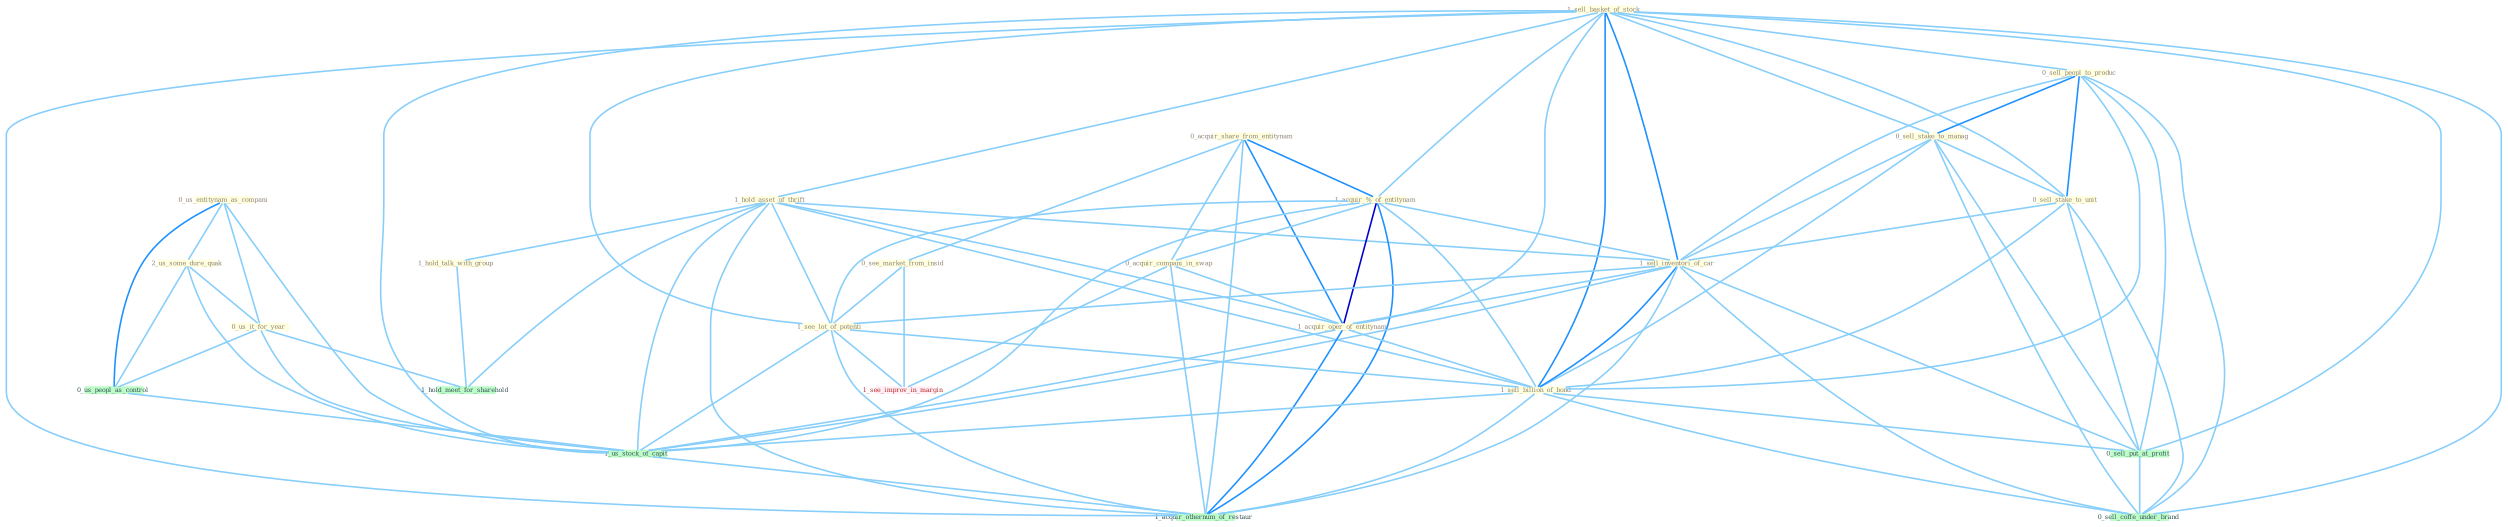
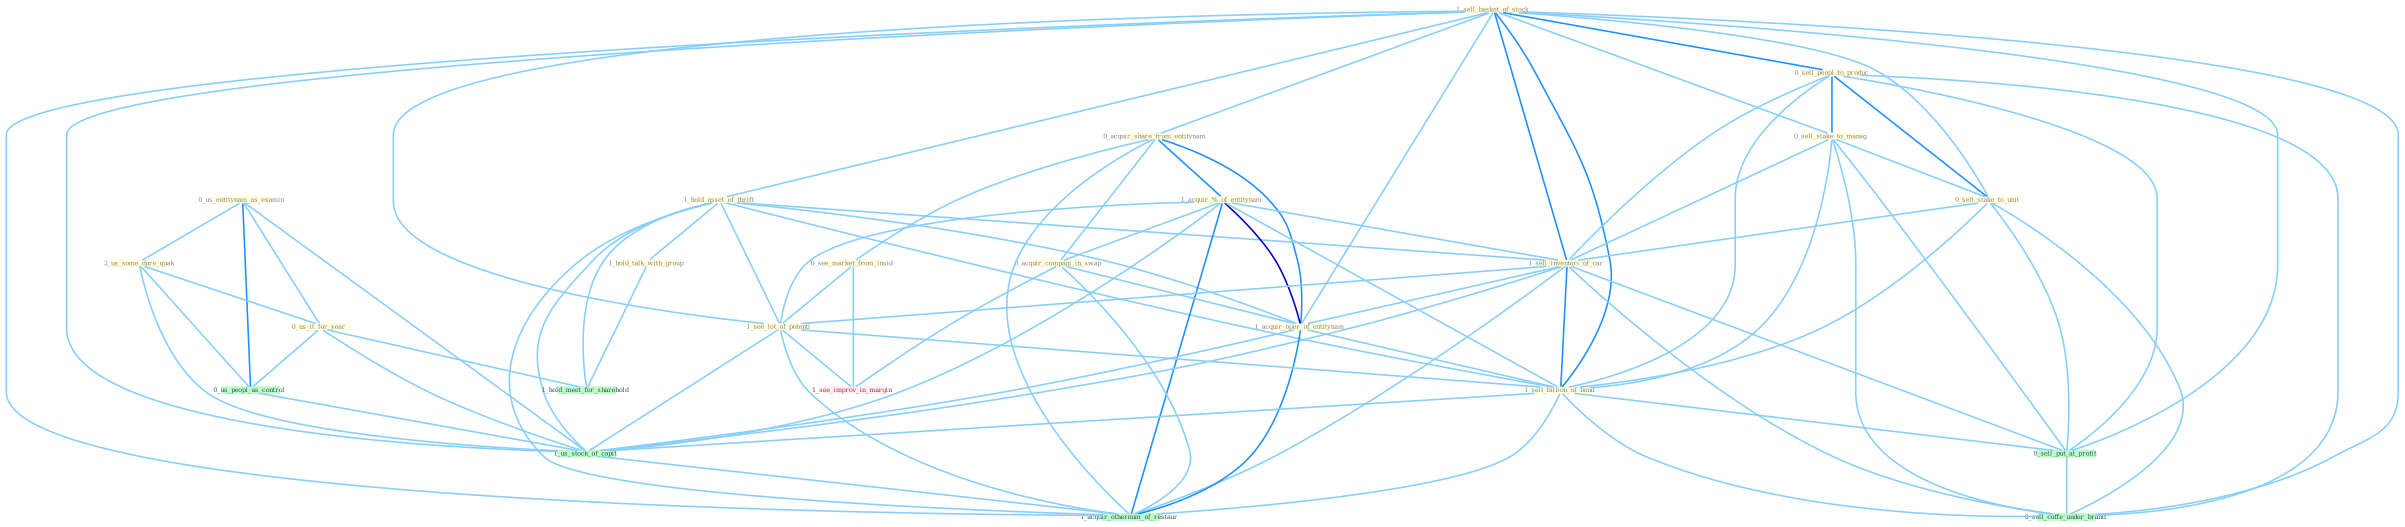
(1842, 41) -> (1663, 41)
(1487, 100) -> (1325, 73)
(224, 200) -> (243, 200)
